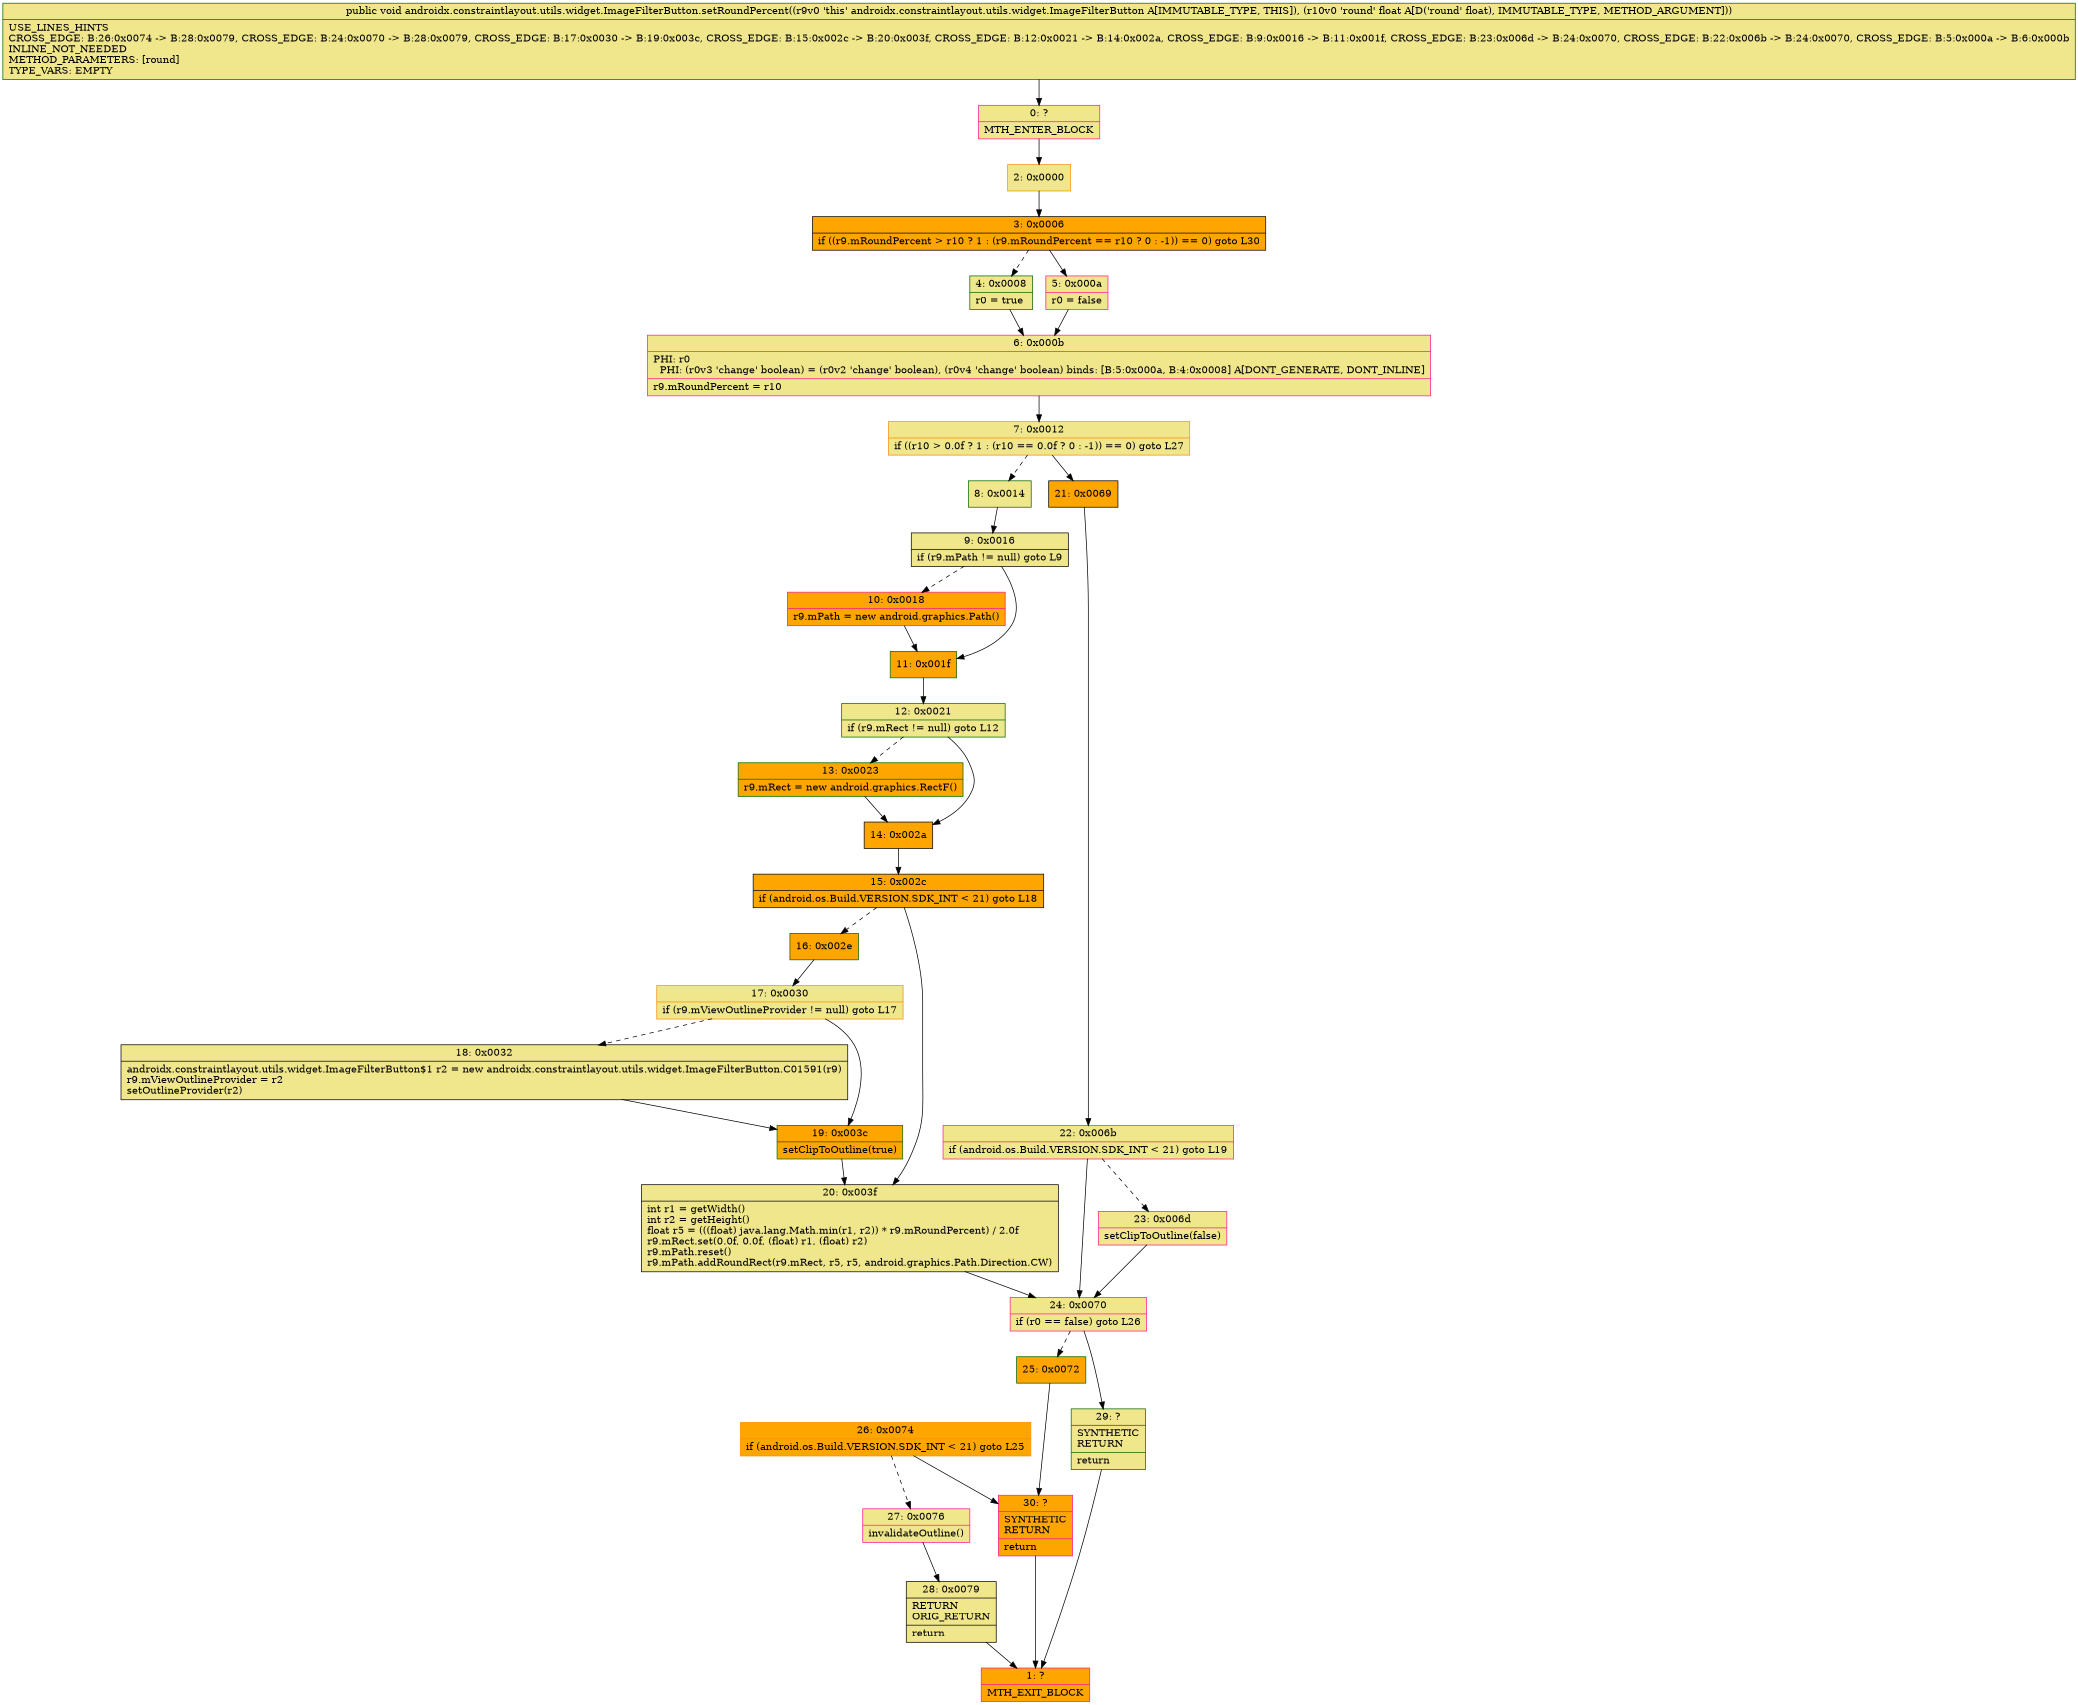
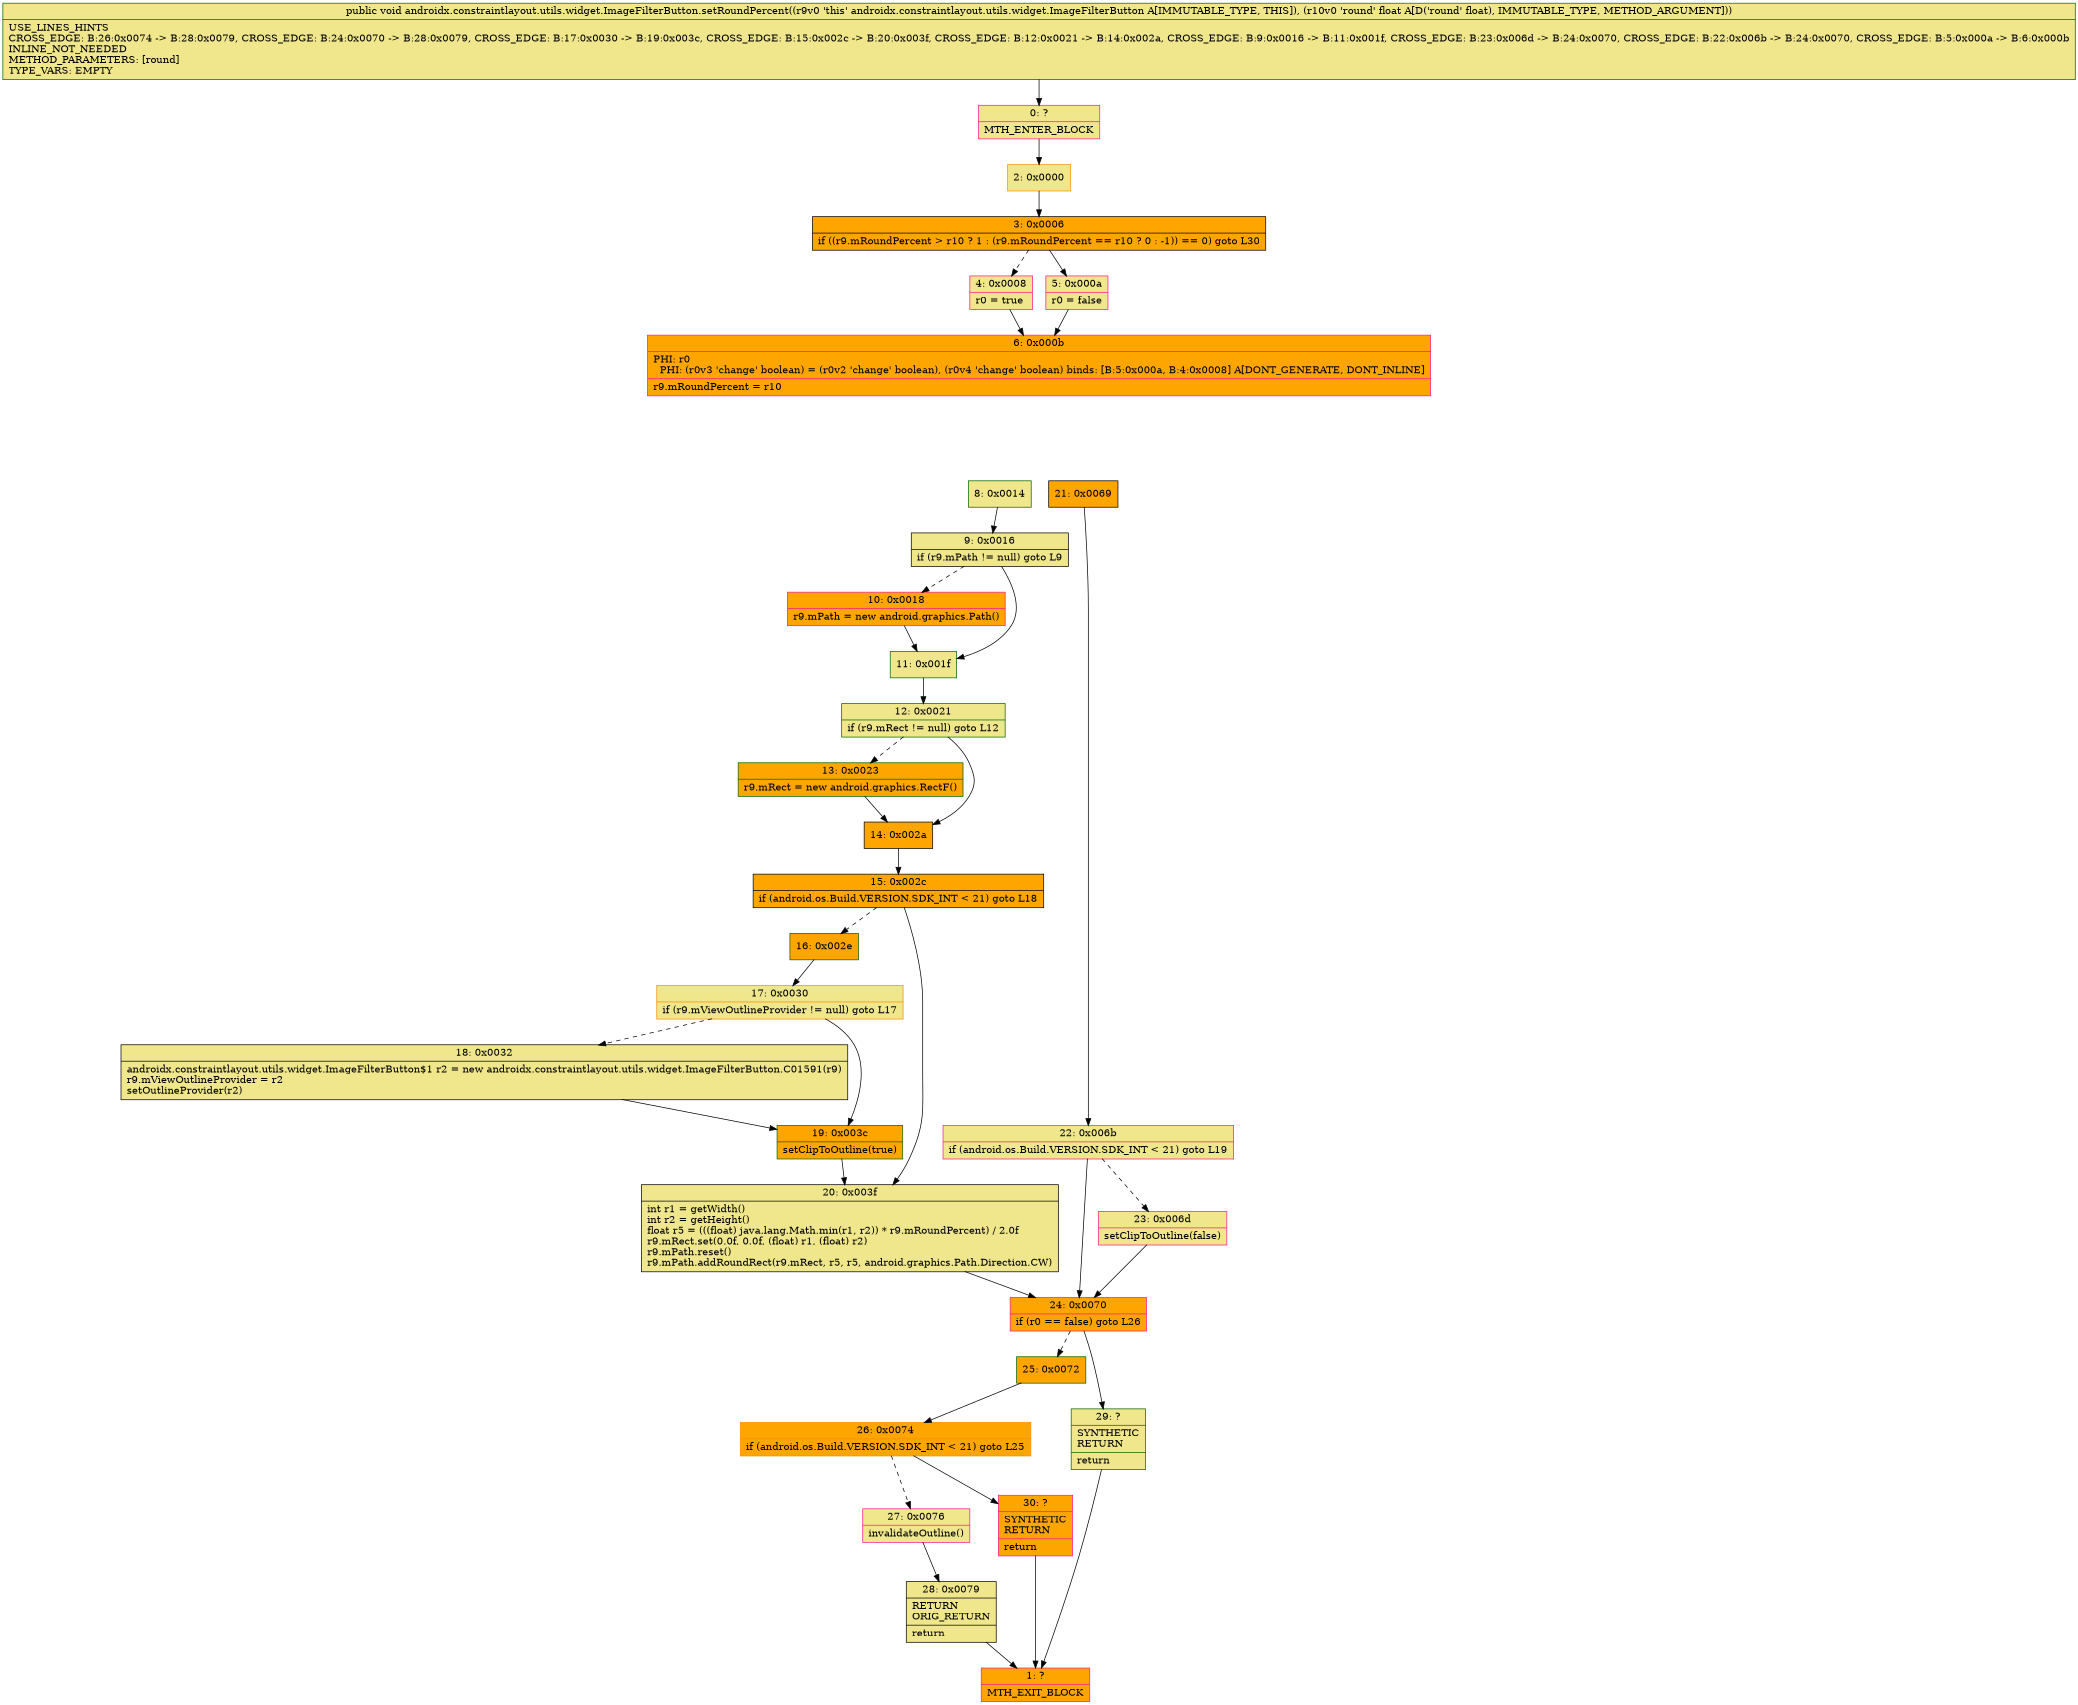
(1001, 293) -> (1001, 293)
(1039, 366) -> (1039, 366)
(1039, 438) -> none
(923, 665) -> (923, 665)
(1078, 1314) -> (1078, 1314)
(1045, 1436) -> (976, 1401)
